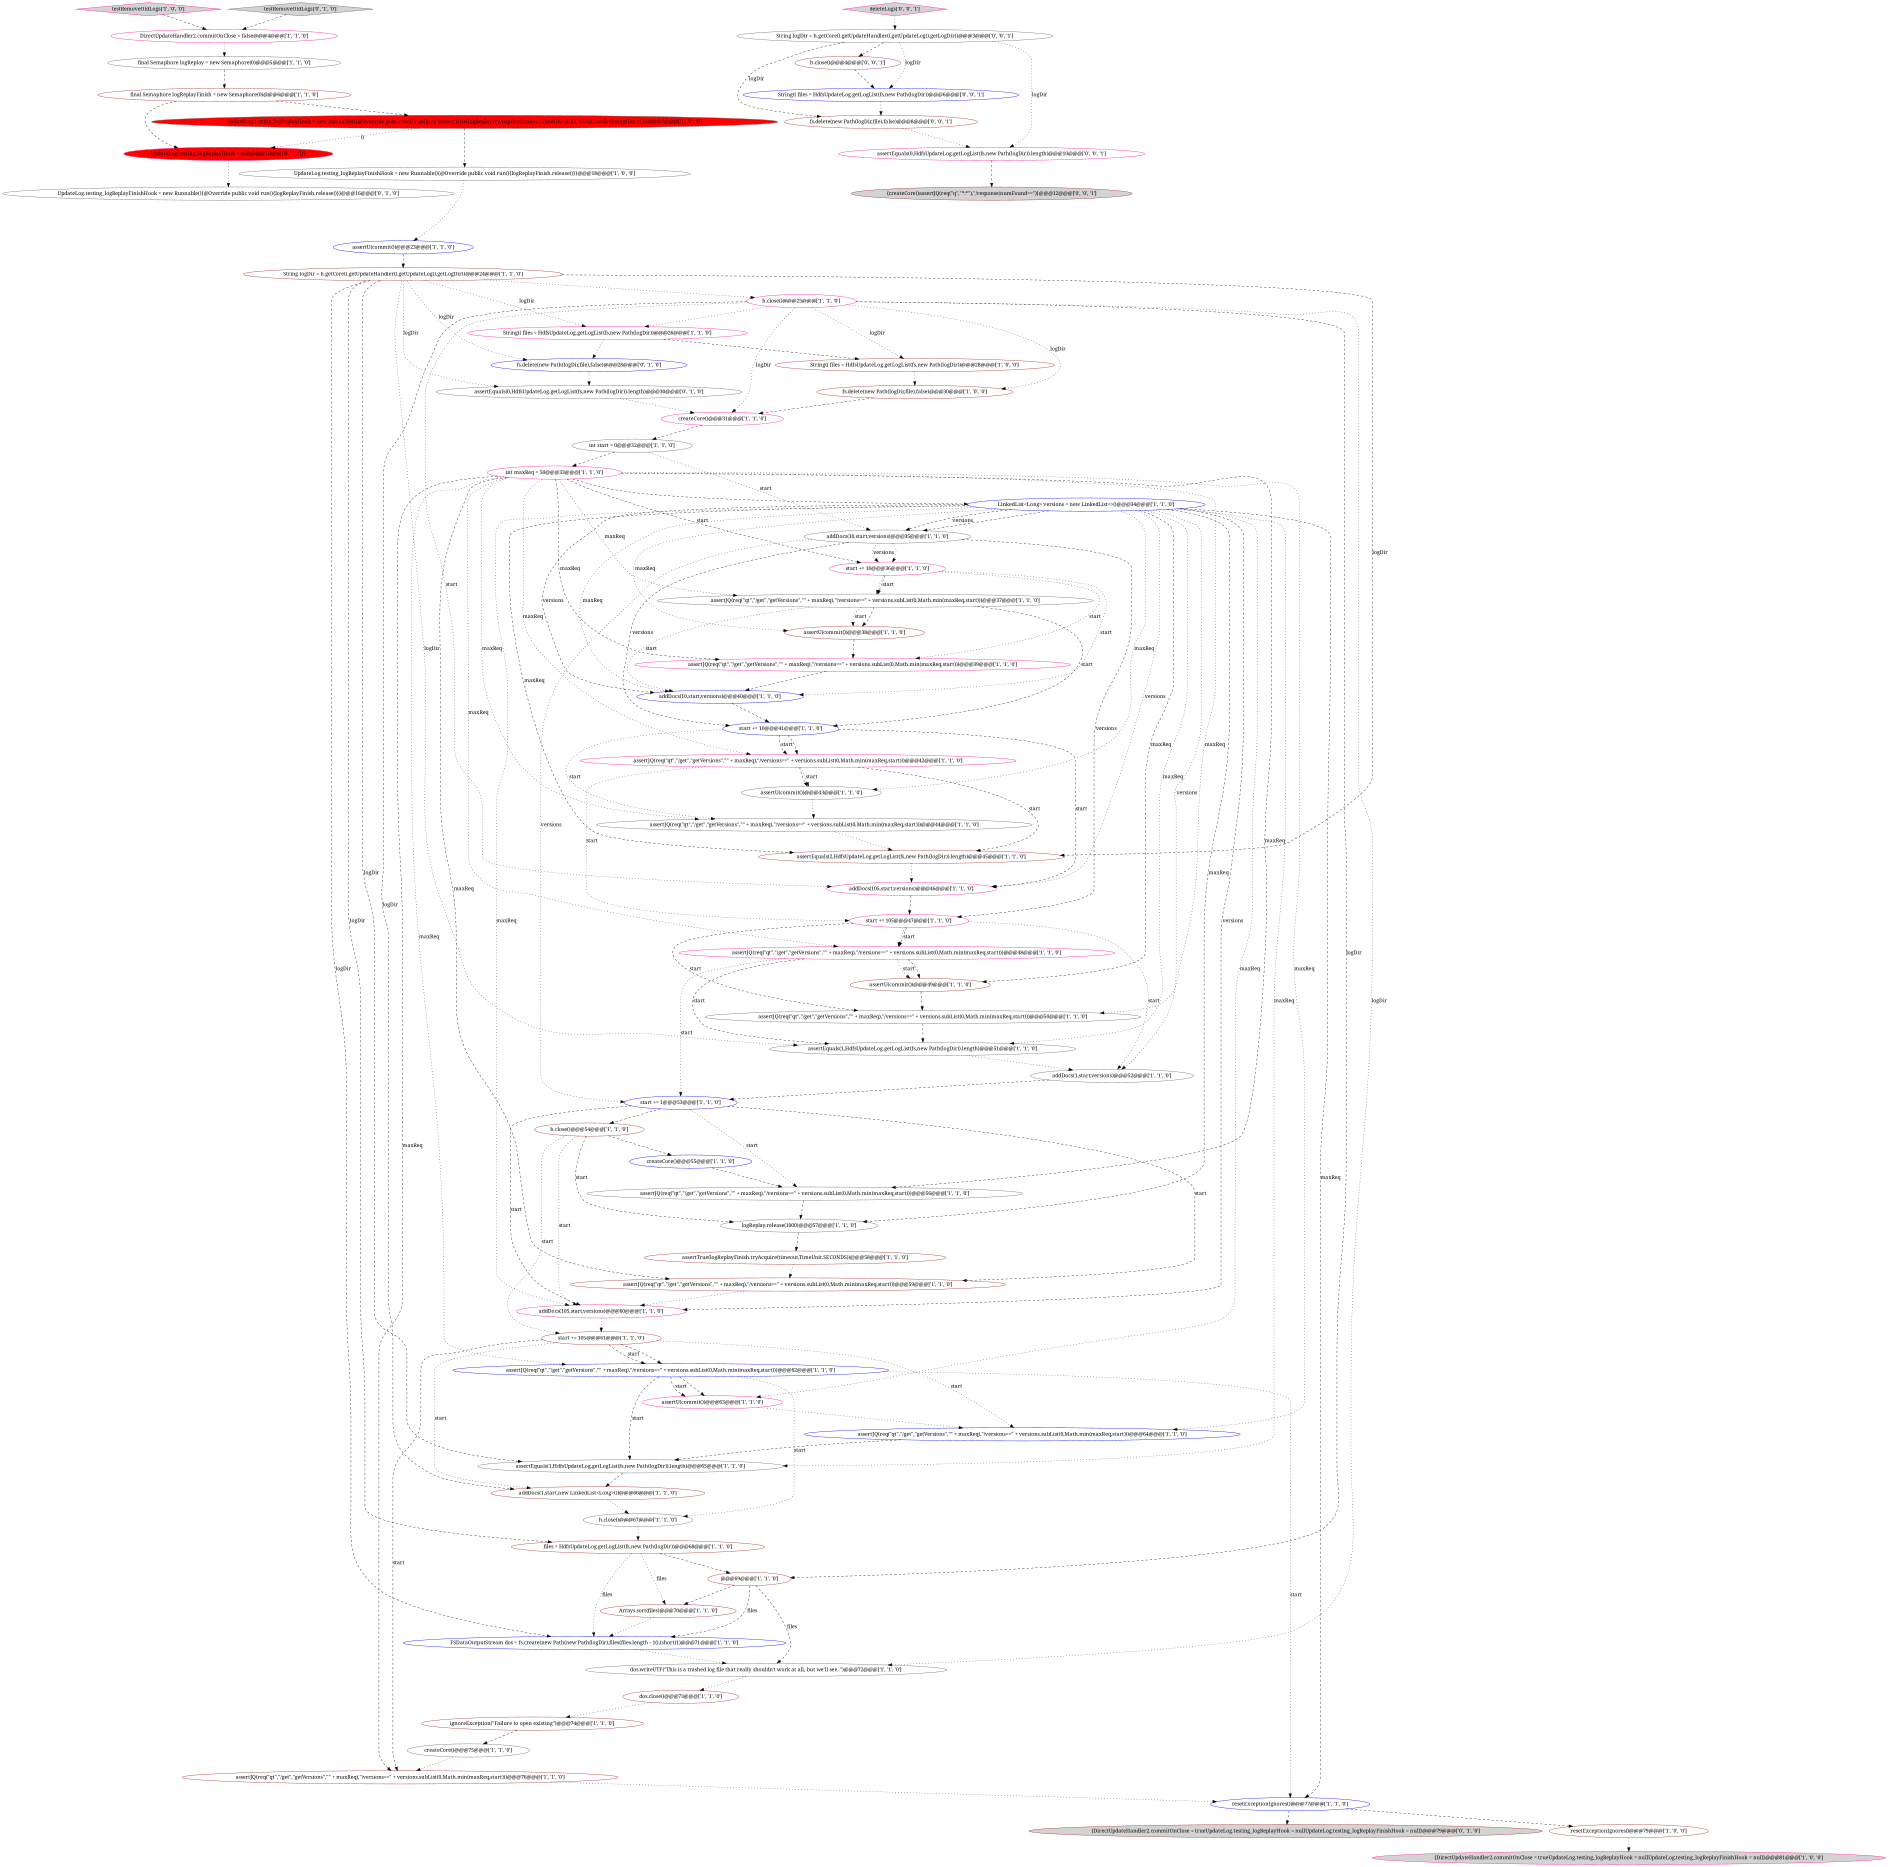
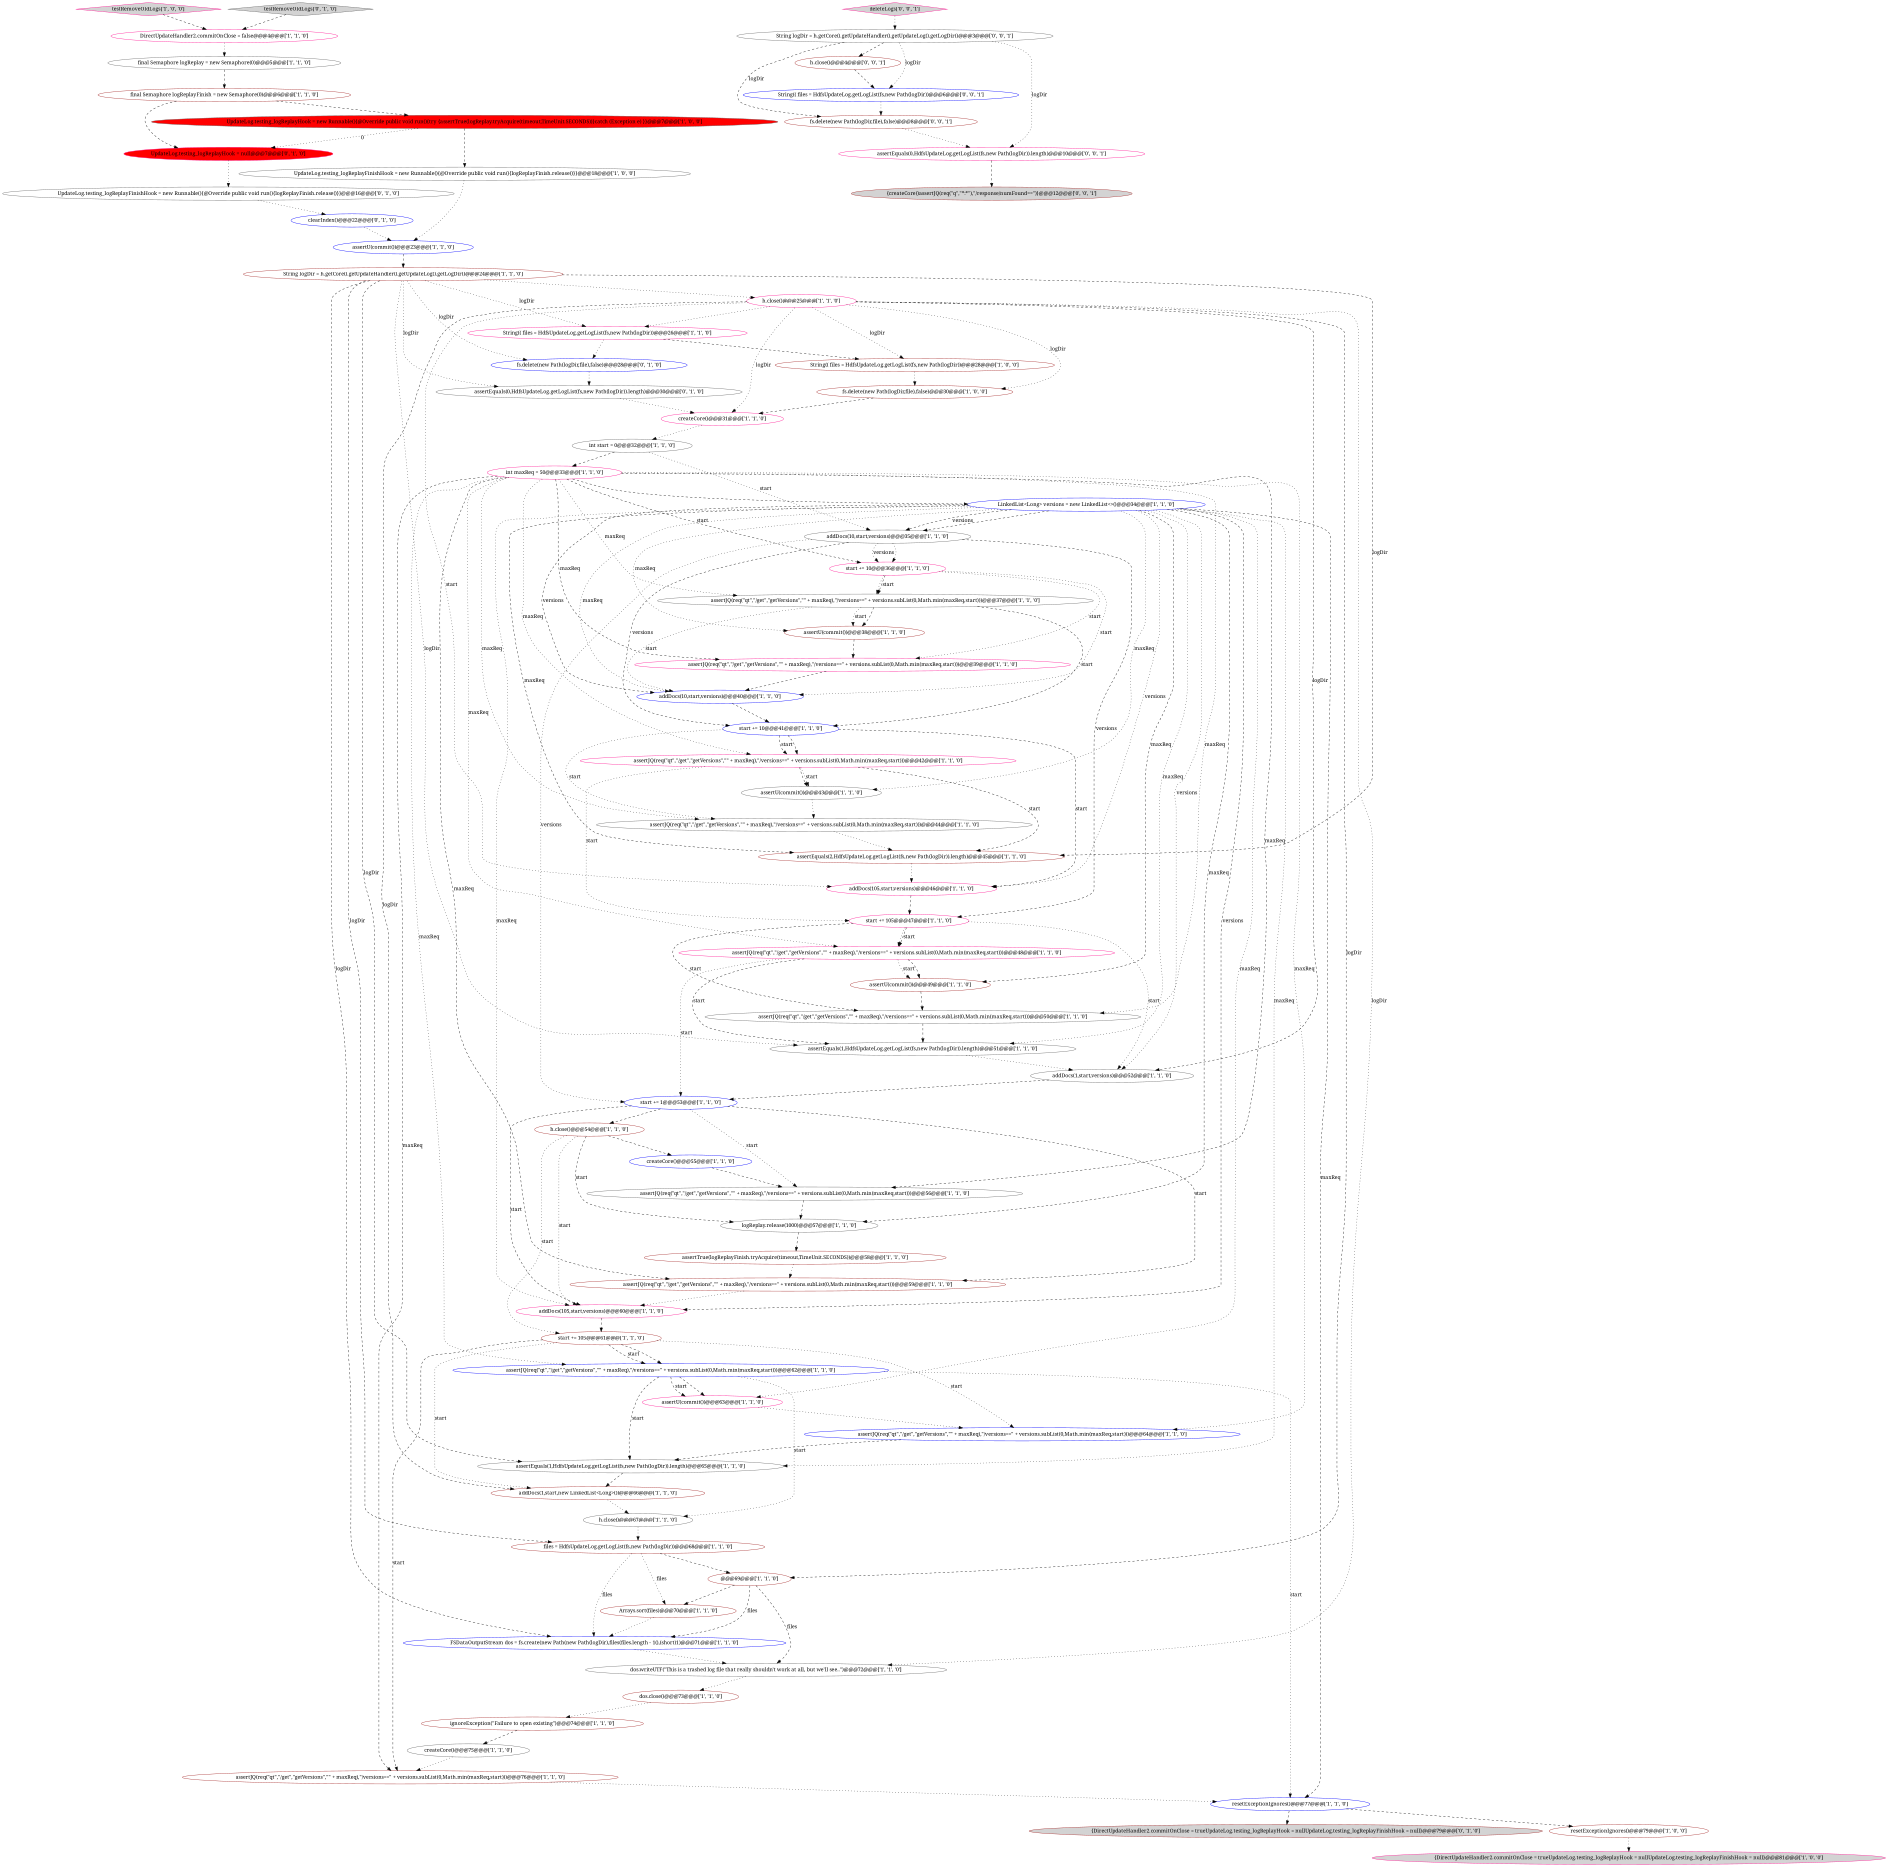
none -> (352, 220)
(679, 432) -> (679, 432)
none -> (1313, 494)
(601, 1323) -> (601, 1323)
